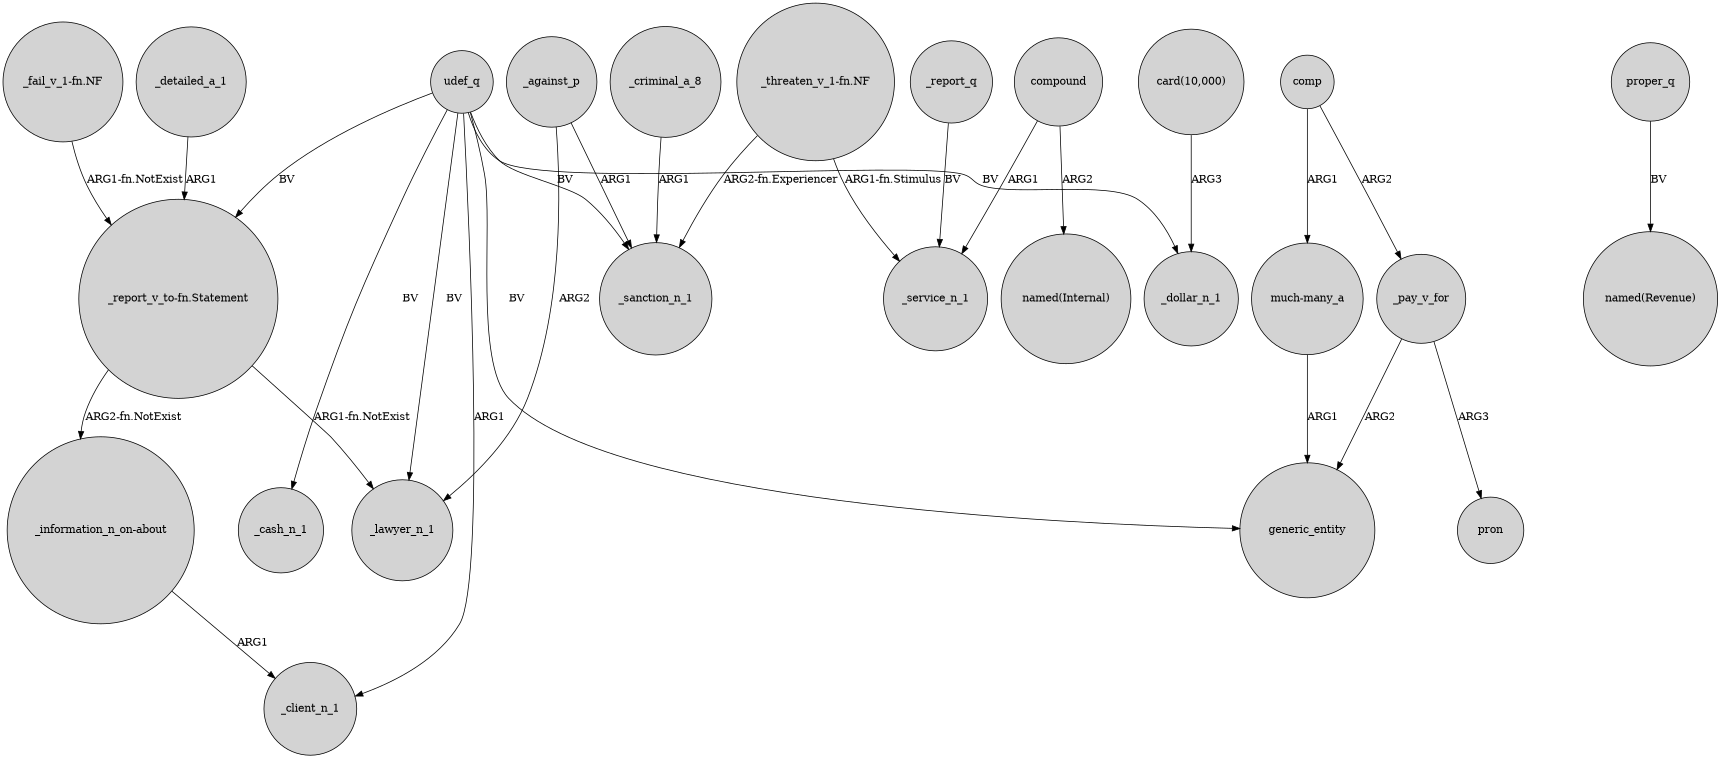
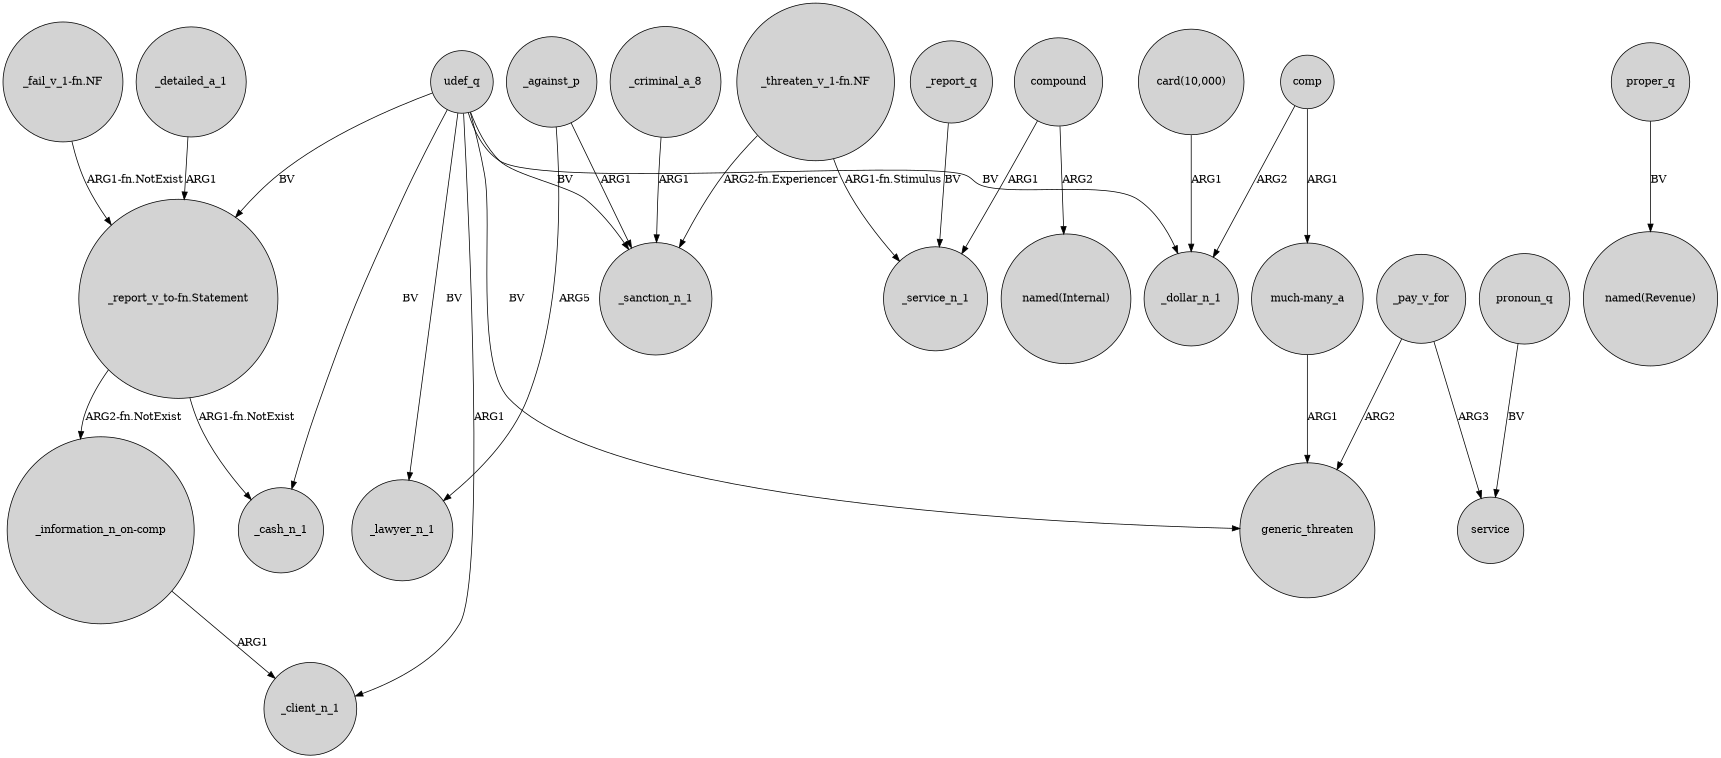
(1359, 179) -> (1256, 178)
(1207, 180) -> (1207, 180)
(575, 299) -> (575, 299)
none -> (1525, 299)
(317, 424) -> (212, 449)
(101, 530) -> (101, 530)
(1307, 530) -> (1307, 530)
(1491, 530) -> (1491, 530)
